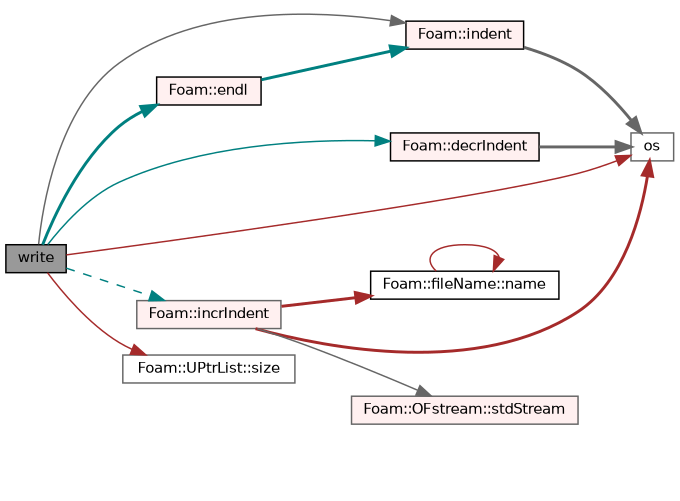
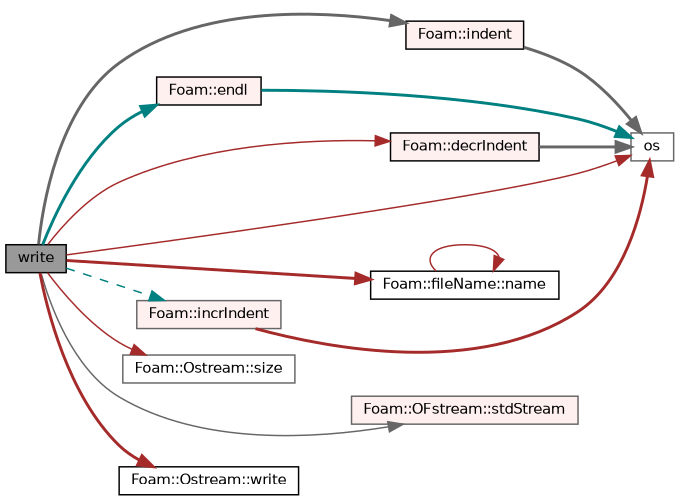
(152, 44) -> (152, 44)
(326, 65) -> (441, 98)
(198, 157) -> (198, 157)
(319, 302) -> (211, 269)
(338, 358) -> (177, 421)
(209, 369) -> (209, 369)
none -> (209, 481)
